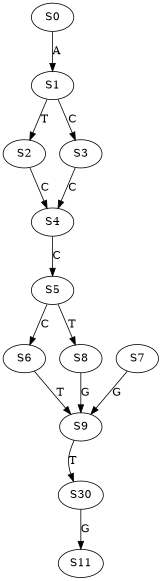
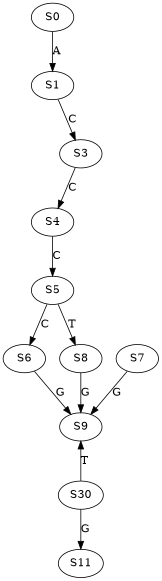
(24, 154) -> none
(60, 393) -> (60, 393)
(69, 457) -> (81, 465)
